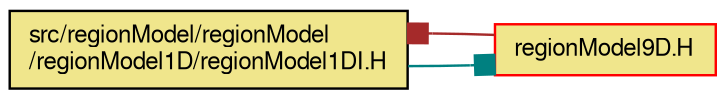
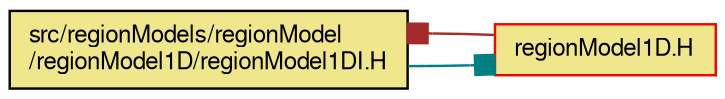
(209, 50) -> (209, 50)
(605, 50) -> (605, 50)
